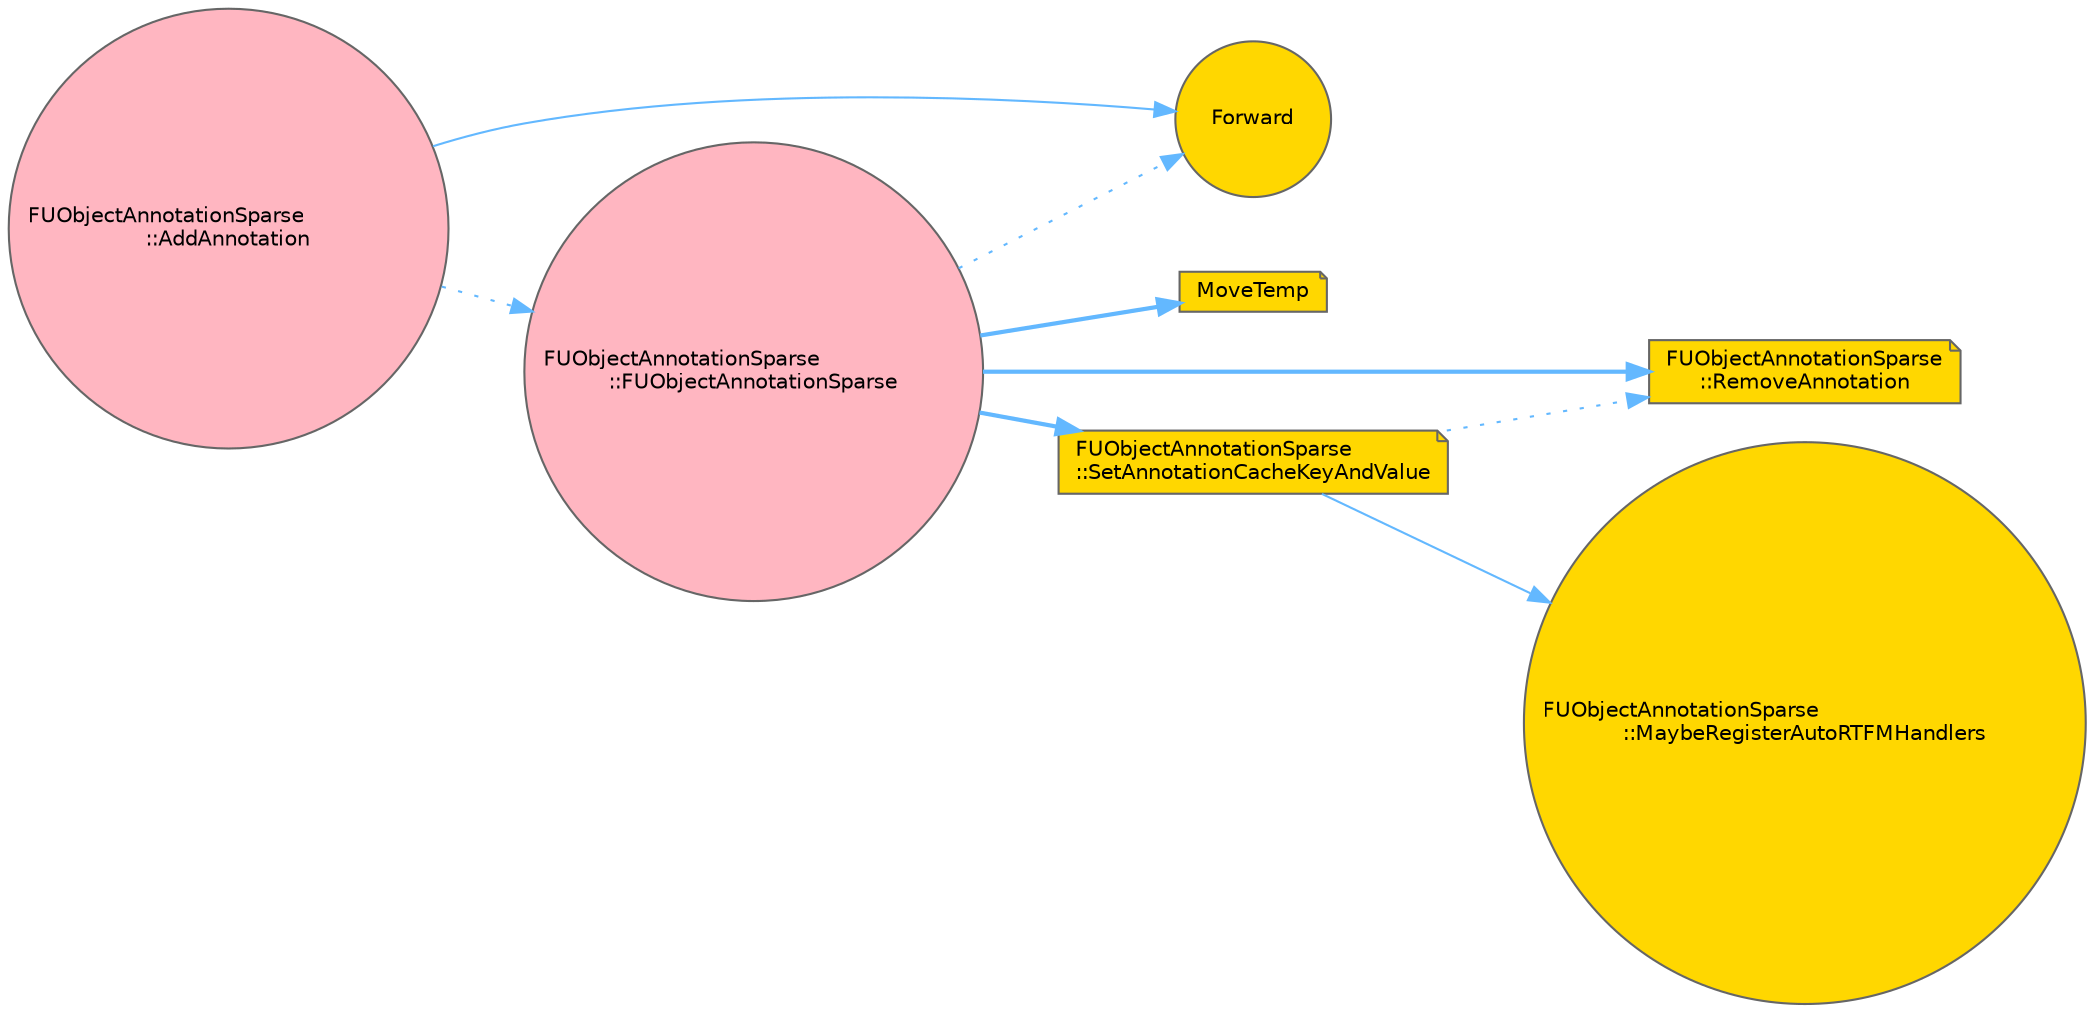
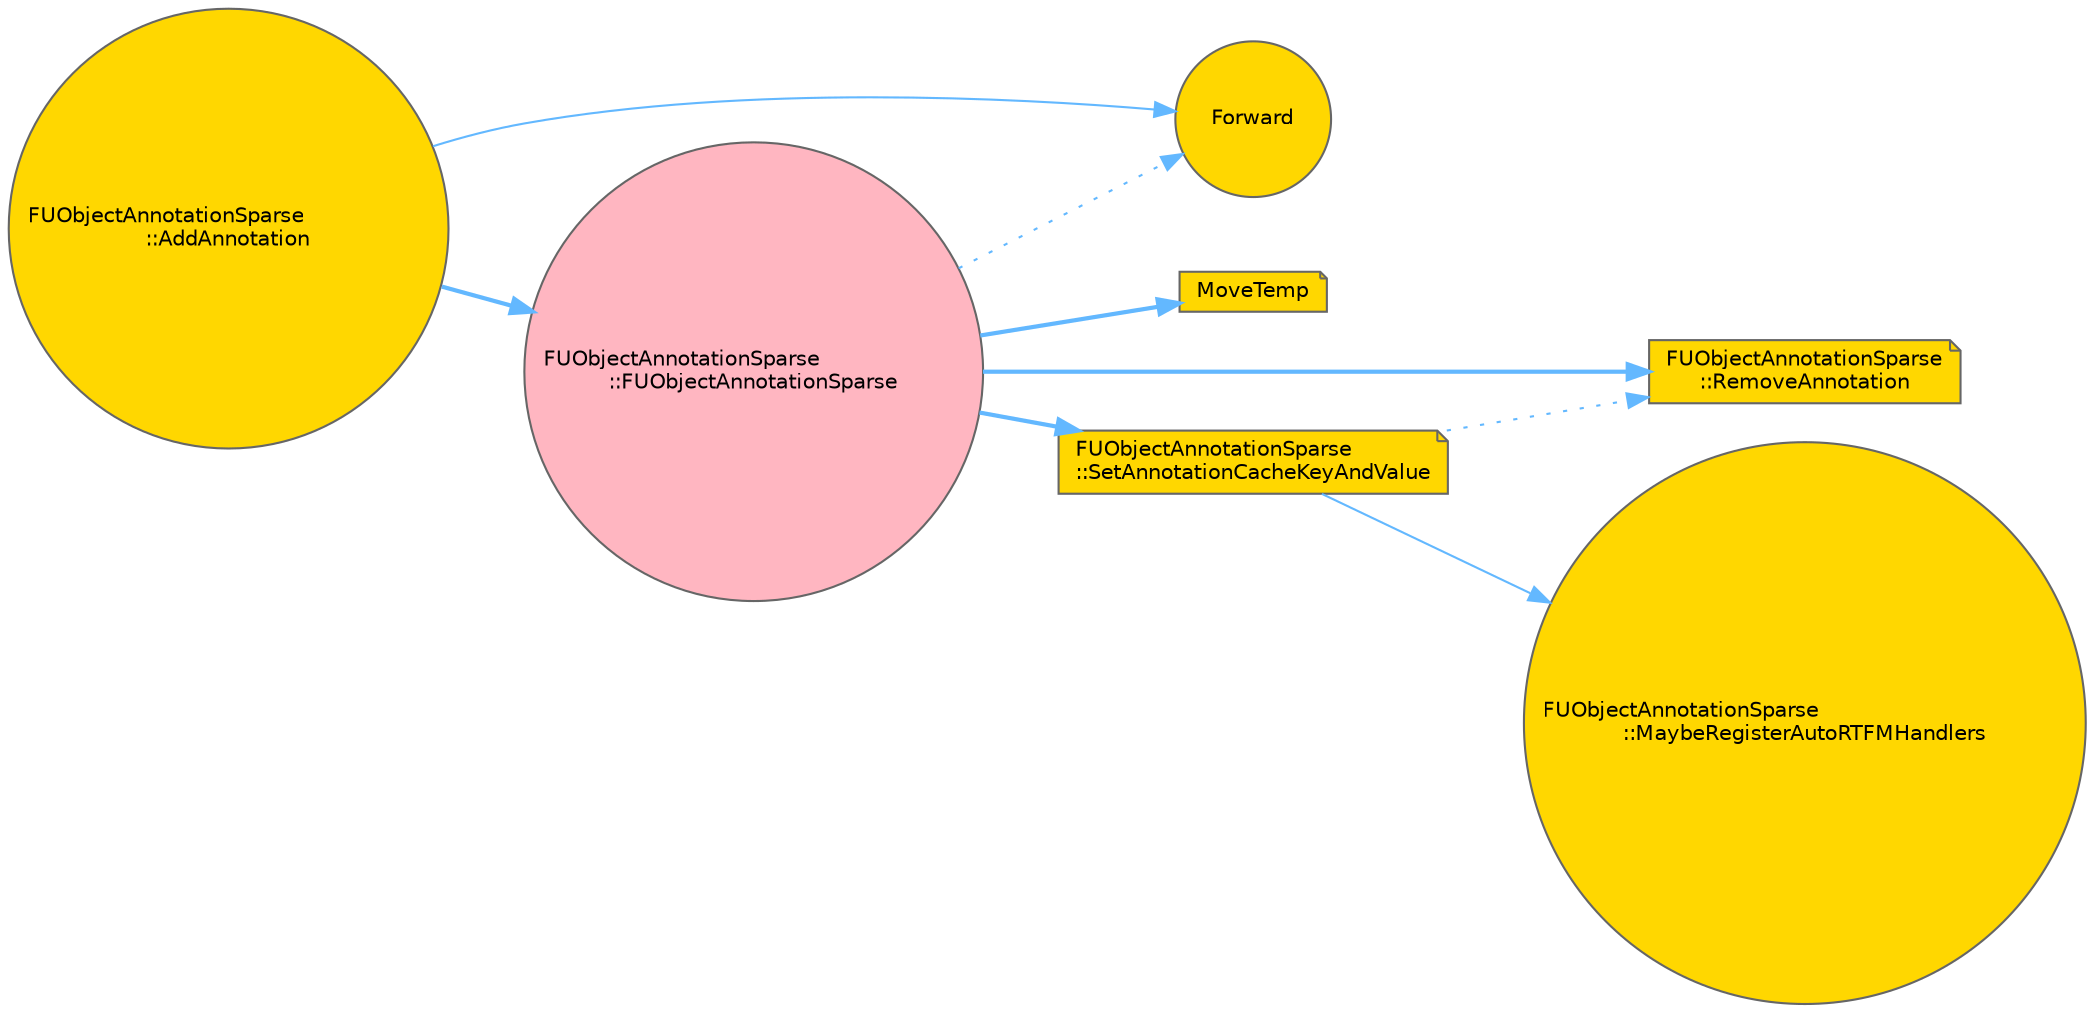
(229, 229) -> (229, 229)
(477, 296) -> (477, 296)
